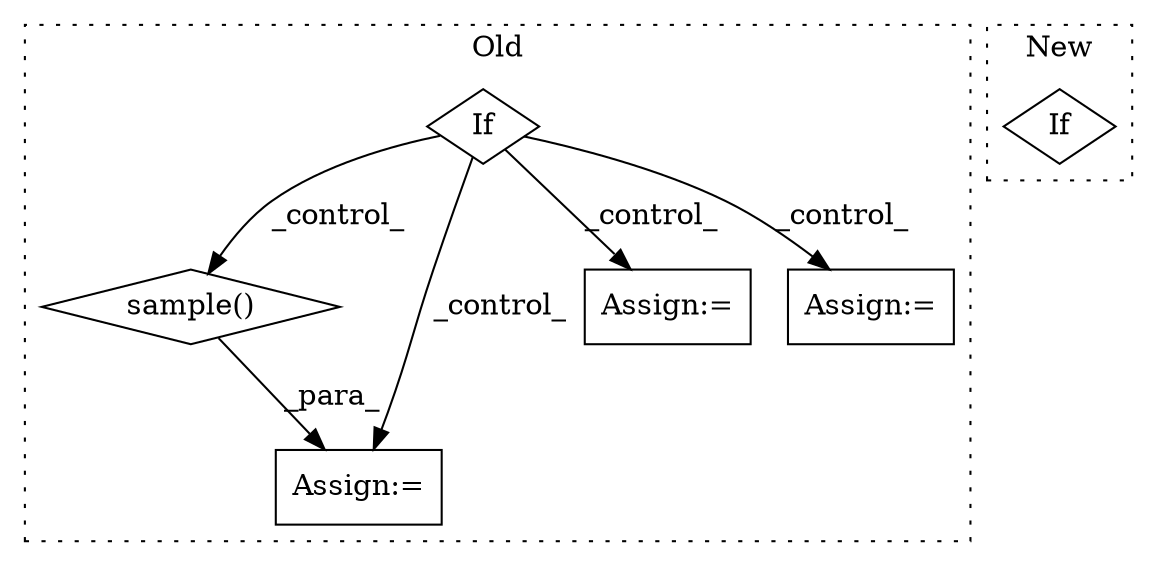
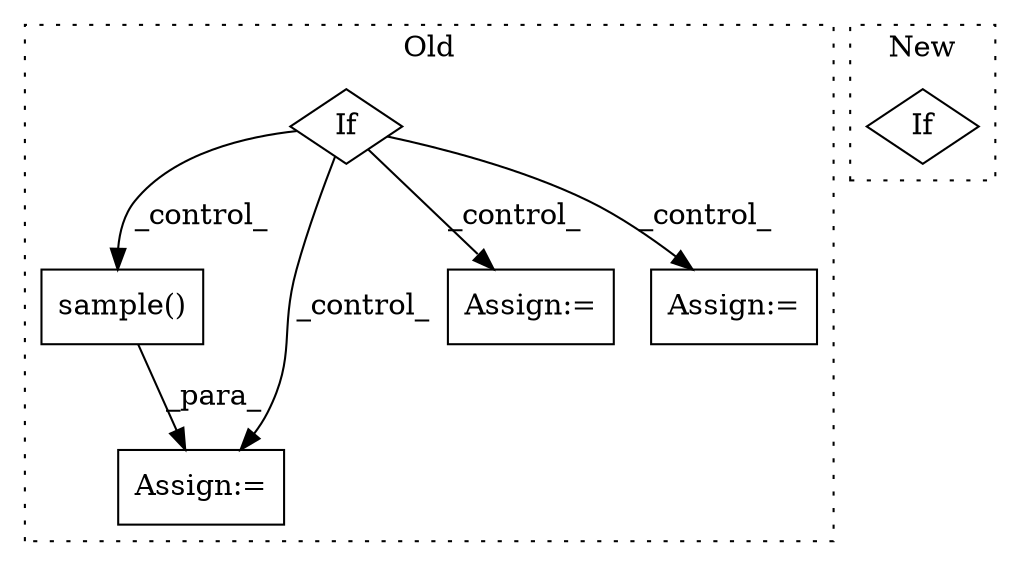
(191, 307) -> (122, 307)
